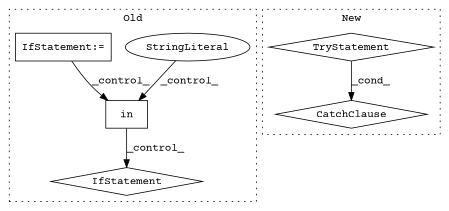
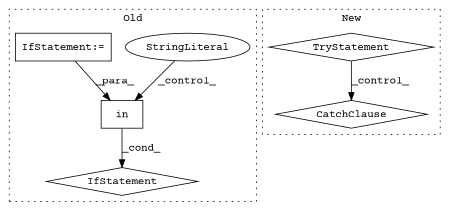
(121, 81) -> (115, 81)
(371, 81) -> (380, 81)
(156, 148) -> (141, 148)
